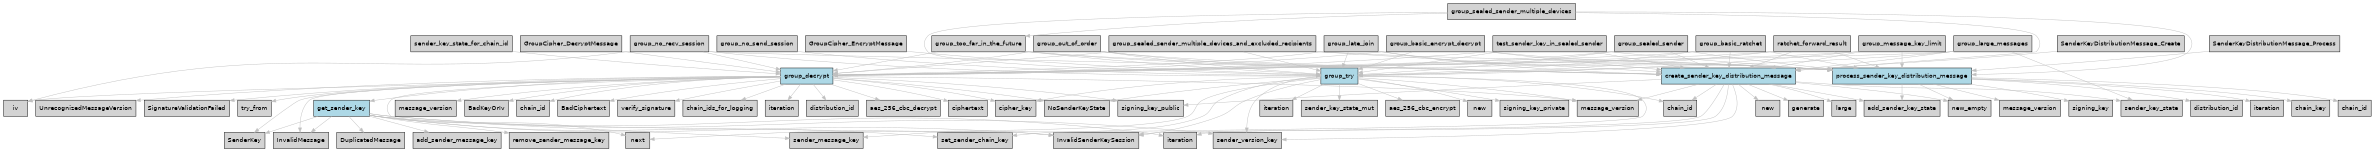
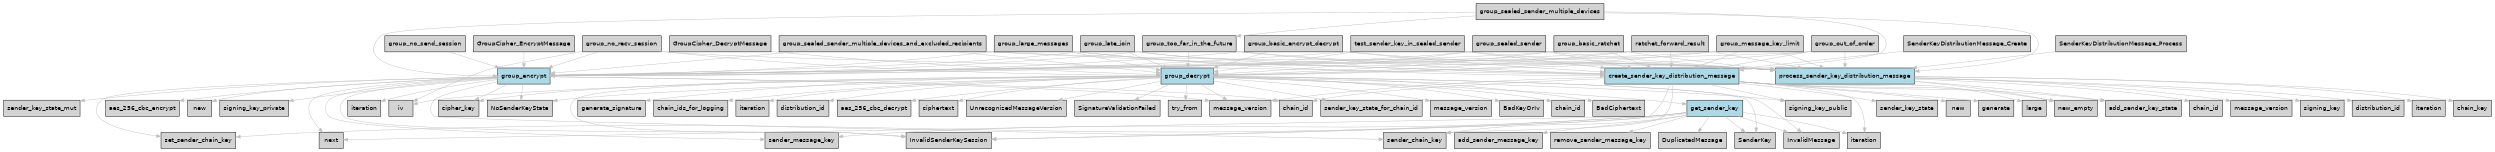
(644, 64) -> (1268, 90)
(2070, 75) -> (1421, 65)
(1339, 76) -> (524, 76)
(646, 108) -> (612, 108)
(1247, 140) -> (1415, 140)
